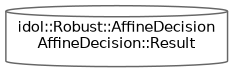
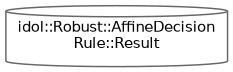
(117, 36) -> (117, 36)
